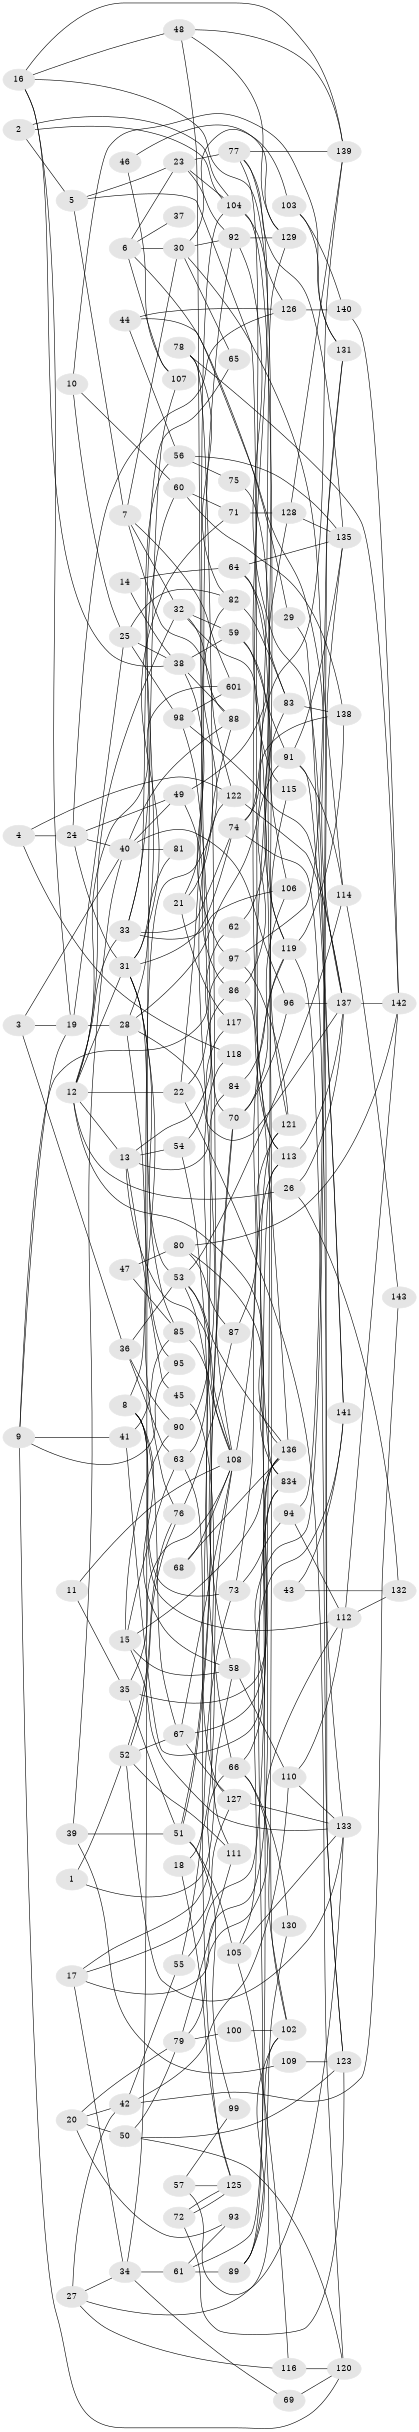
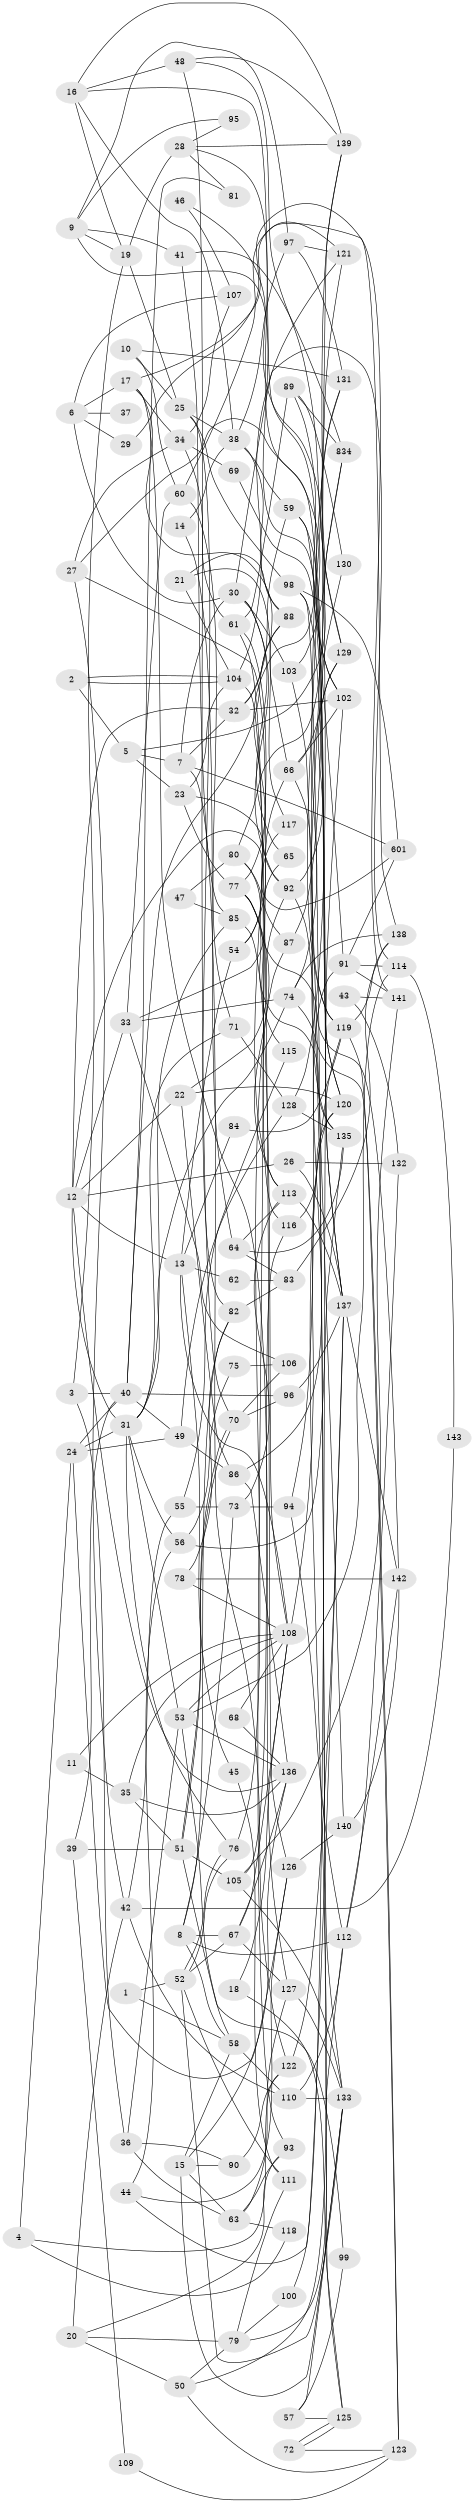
(152, 205) -> (99, 397)
(330, 619) -> (370, 912)
none -> (261, 2184)
